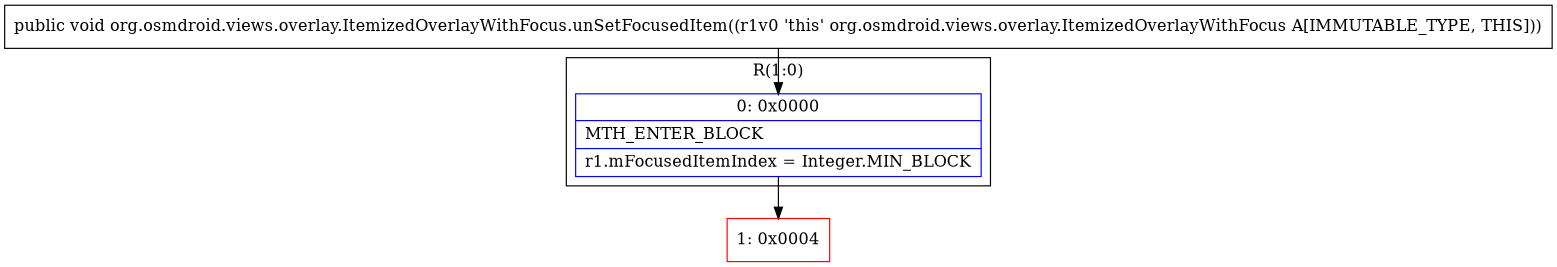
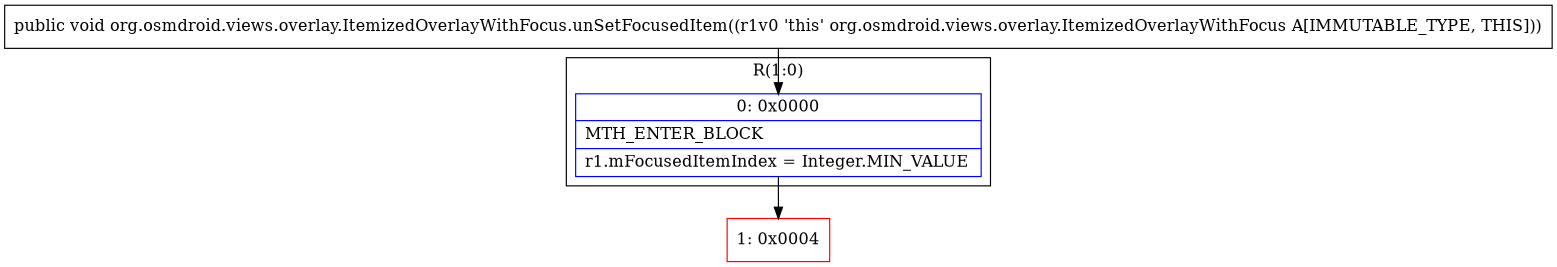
(778, 162) -> (777, 162)
